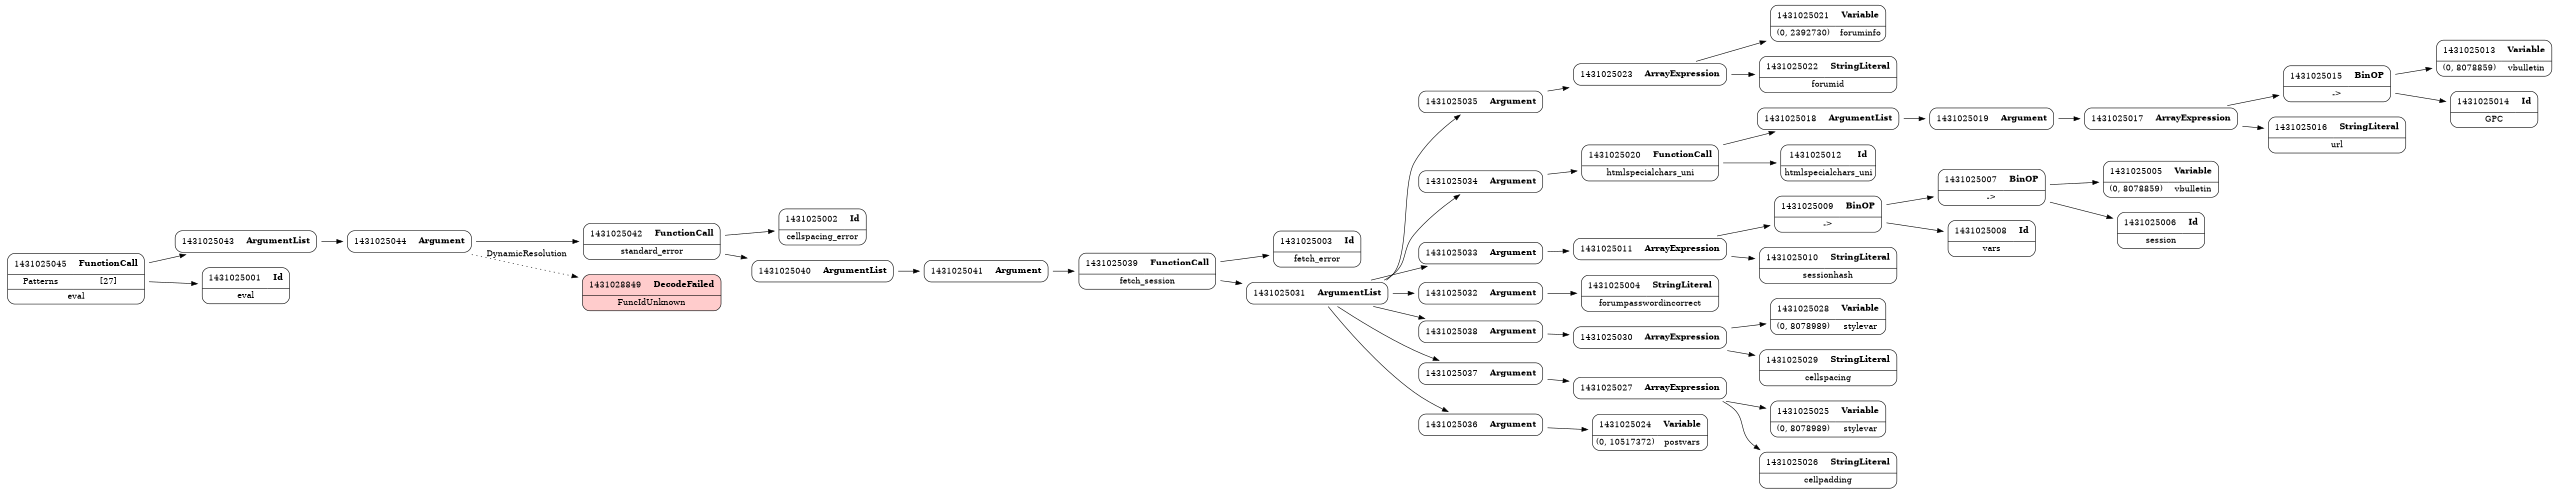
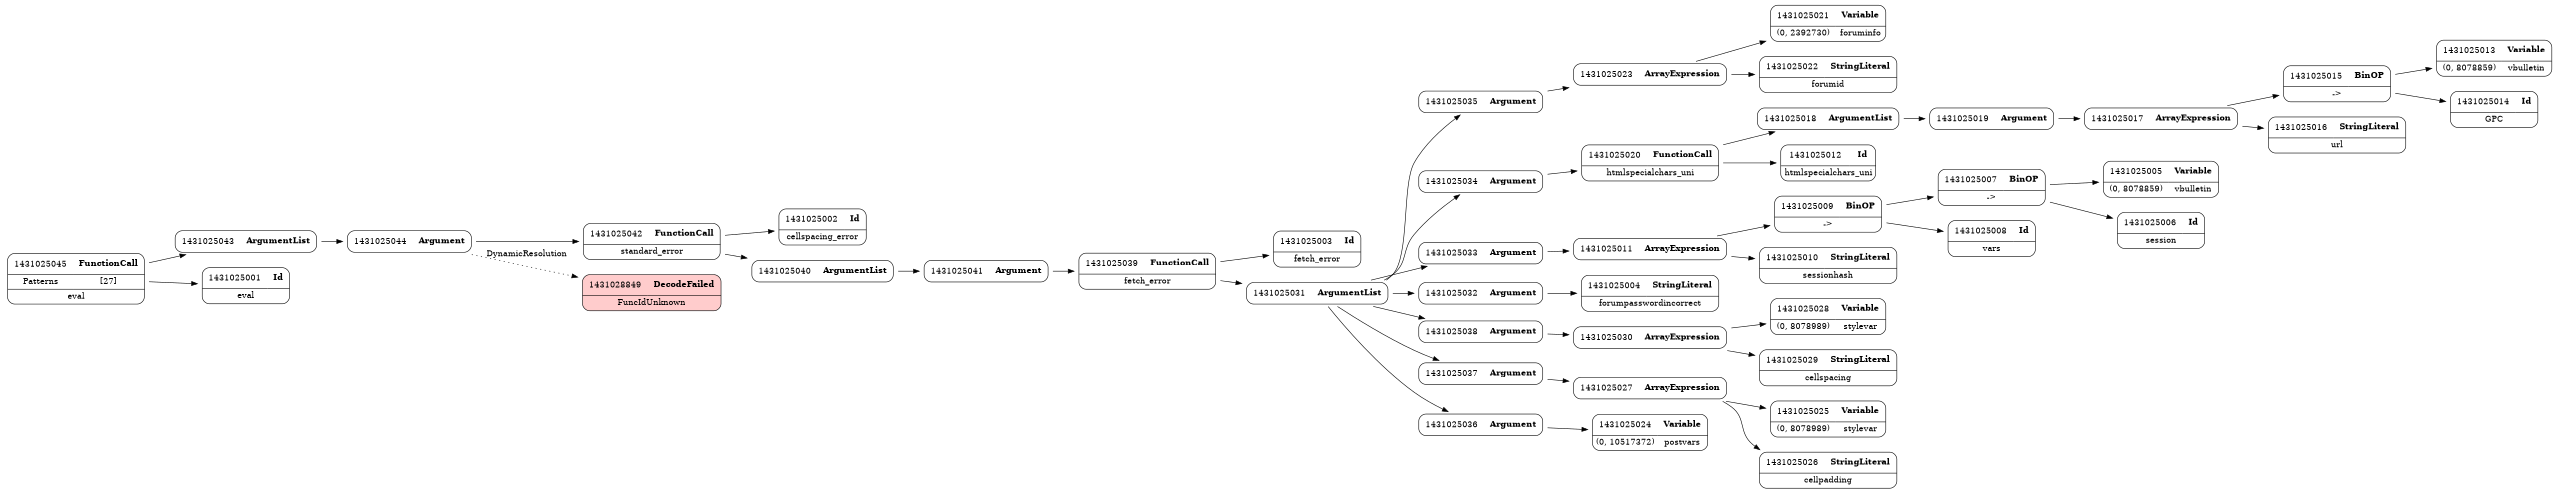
(1148, 281) -> (1148, 281)
